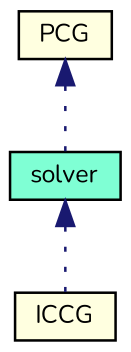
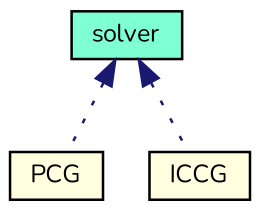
(65, 119) -> (86, 117)
